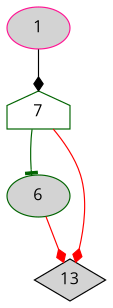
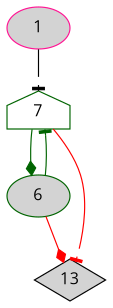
(38, 63) -> (38, 63)
(31, 149) -> (31, 149)
none -> (46, 155)
(83, 185) -> (83, 185)
